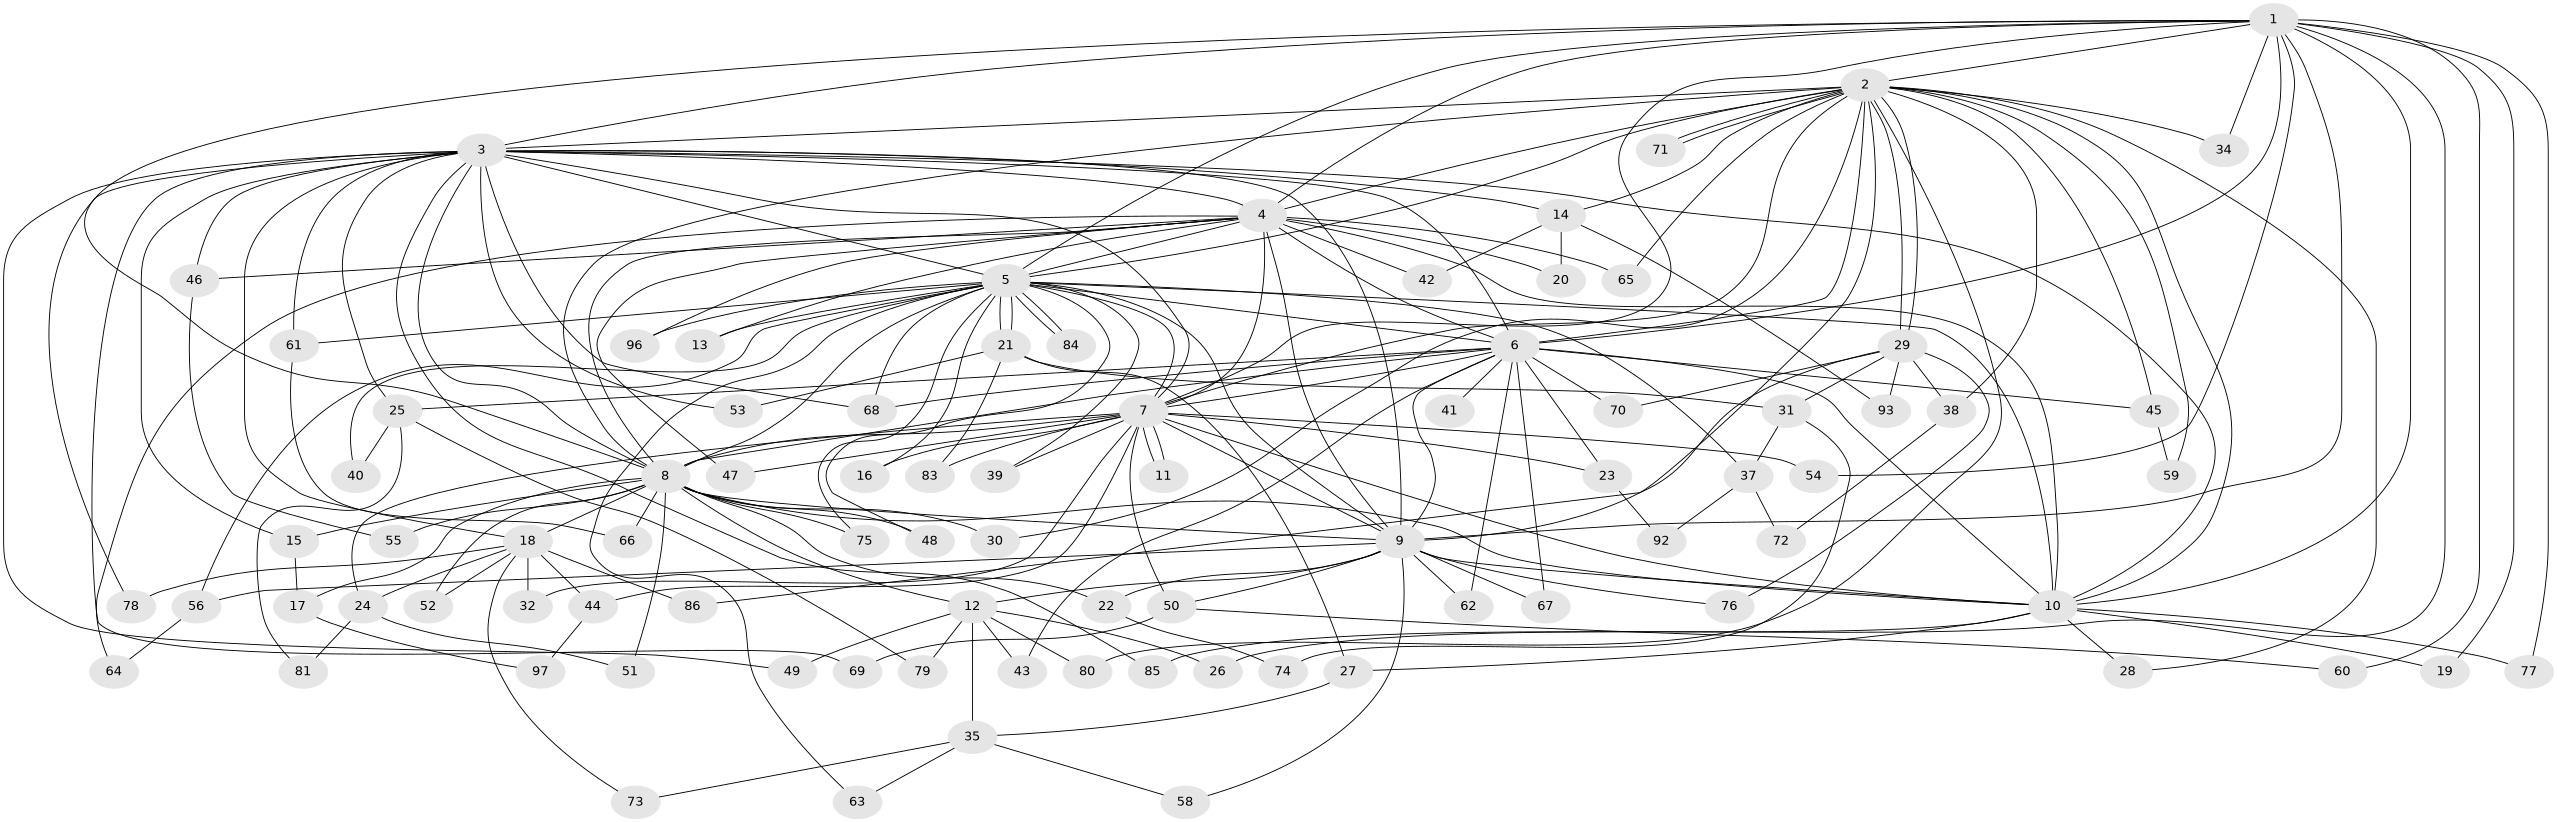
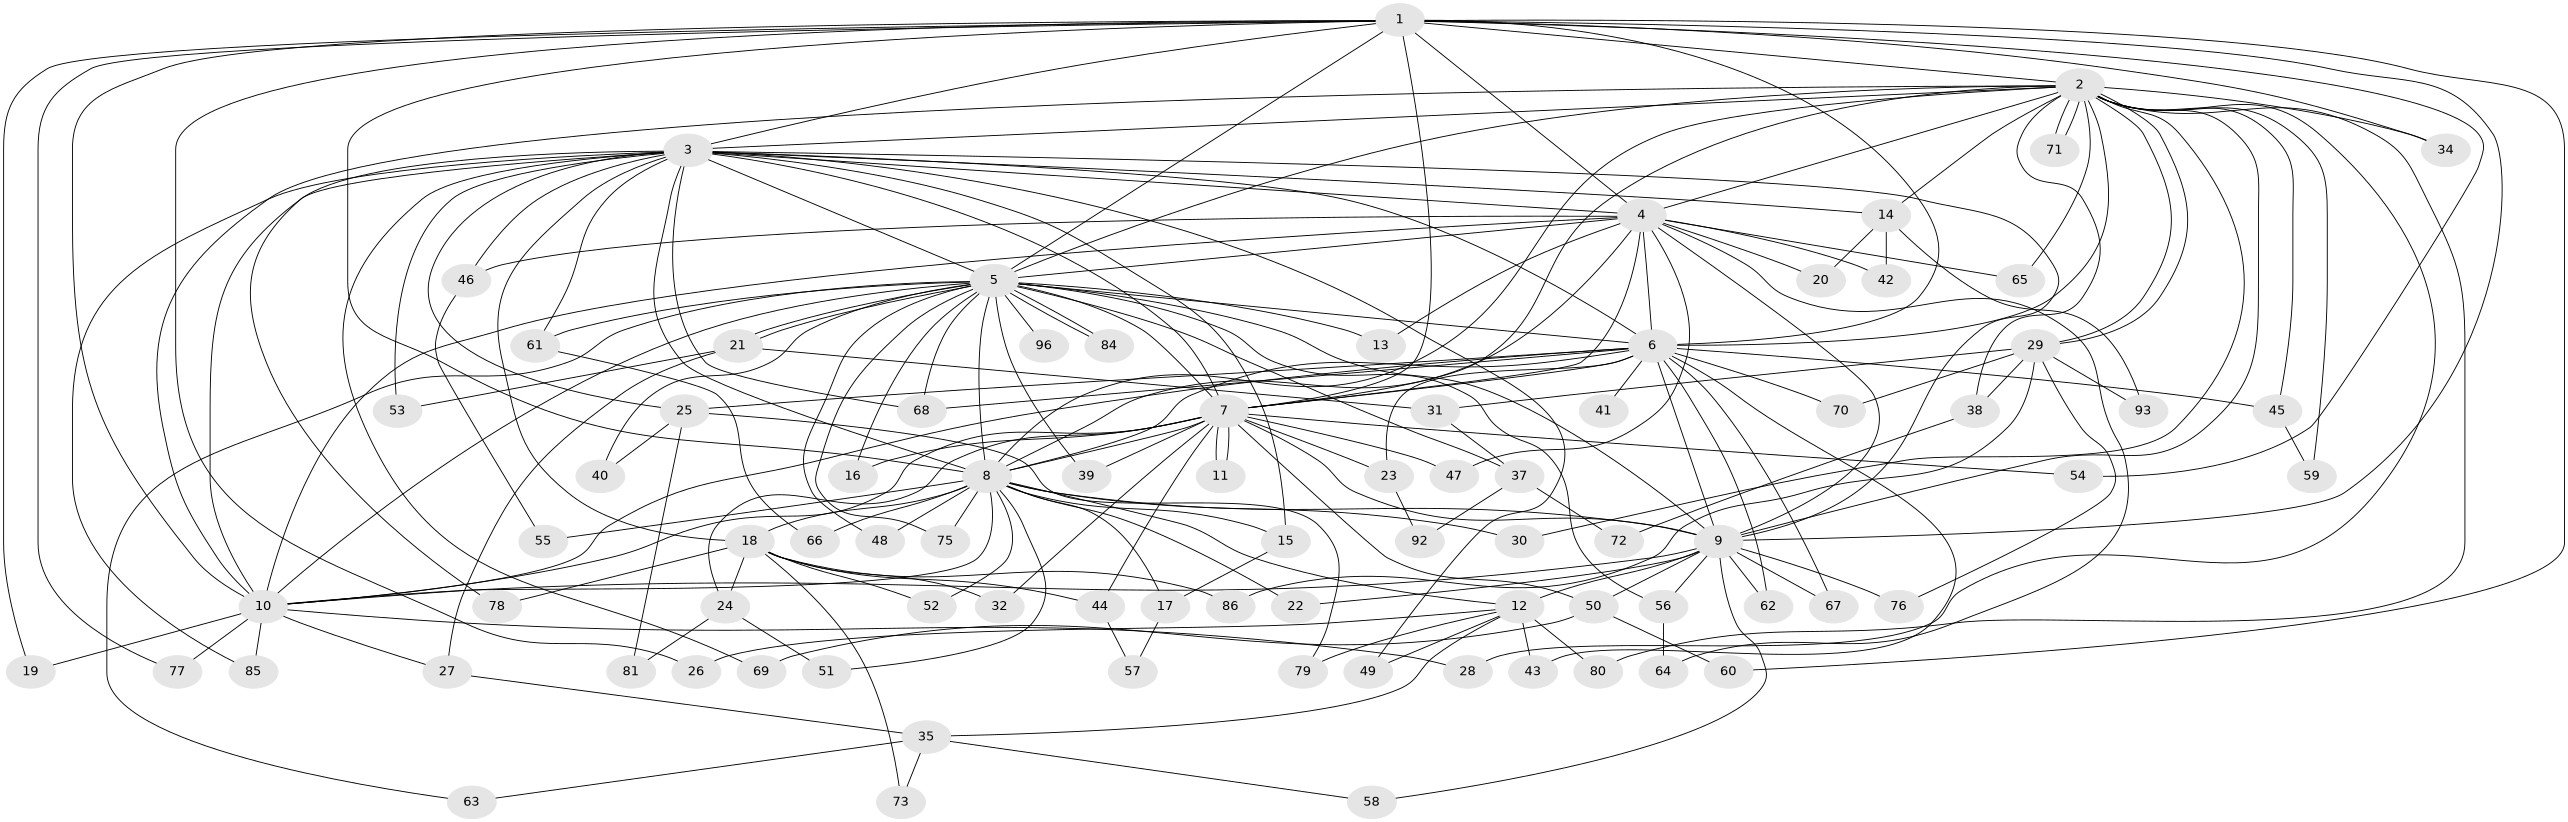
(879, 256) -> none
(930, 476) -> none
(541, 672) -> (1133, 672)
(1283, 672) -> none
